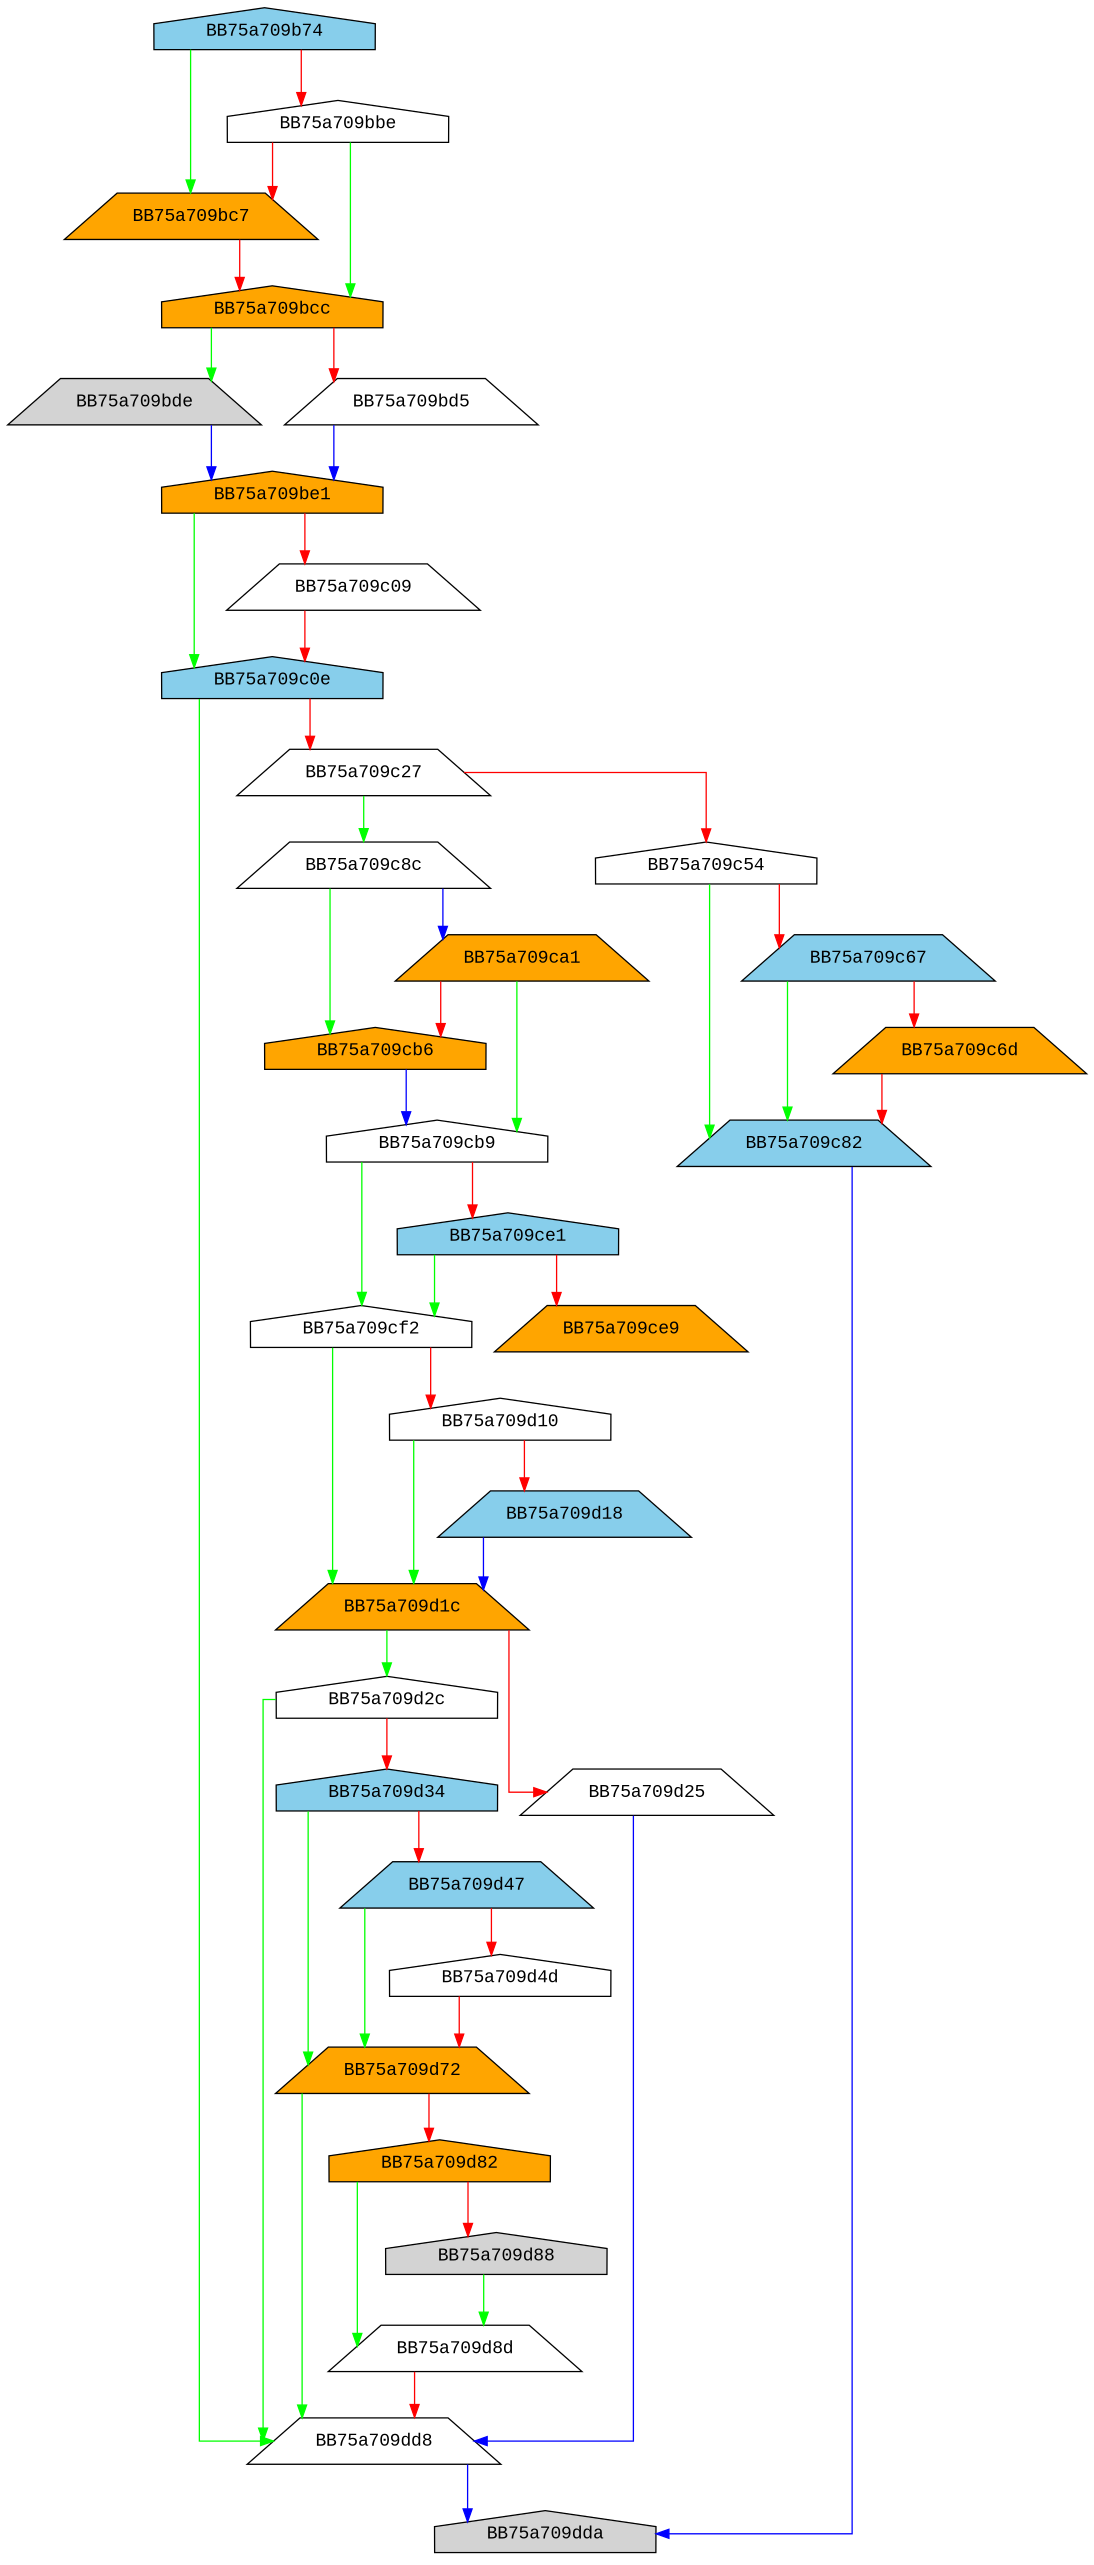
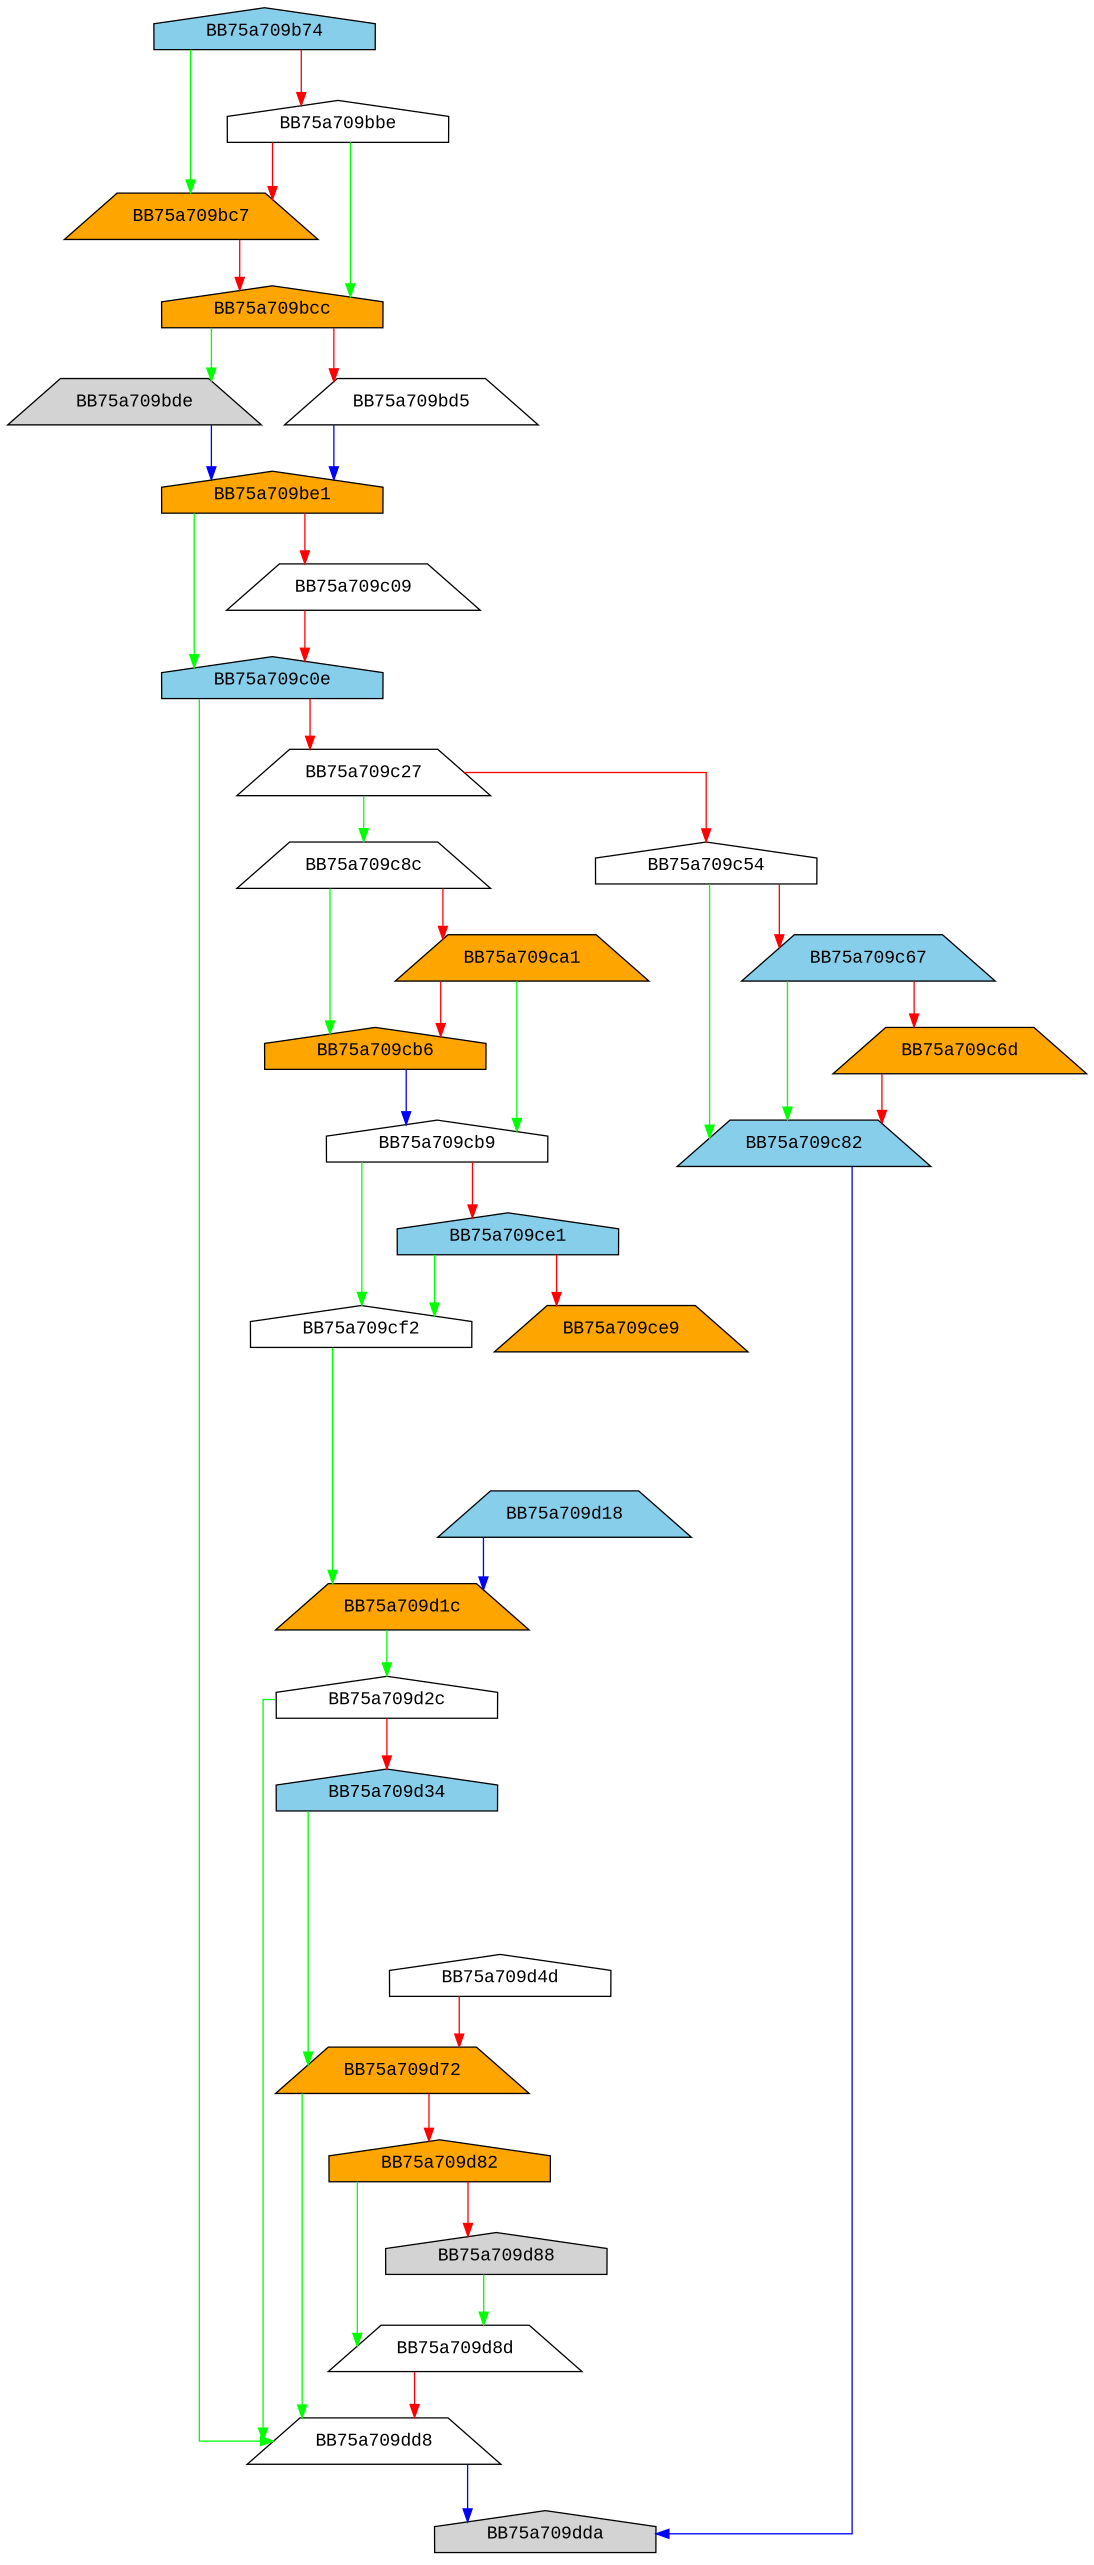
(443, 907) -> (443, 907)
(500, 1421) -> none
(647, 1792) -> none
(467, 1885) -> none
